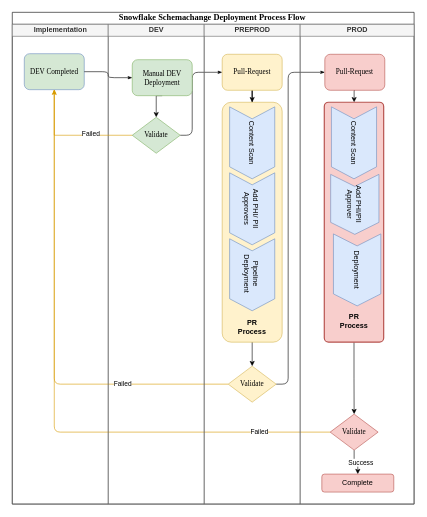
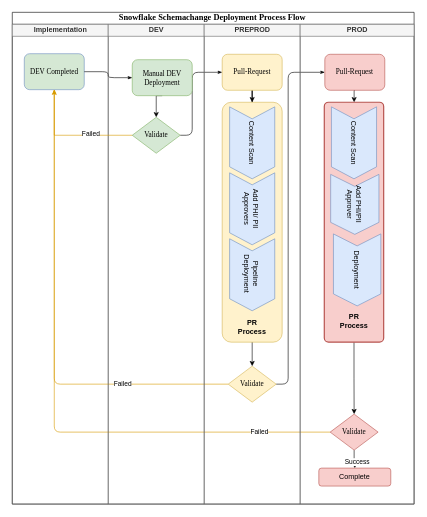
(358, 483) -> (355, 477)
